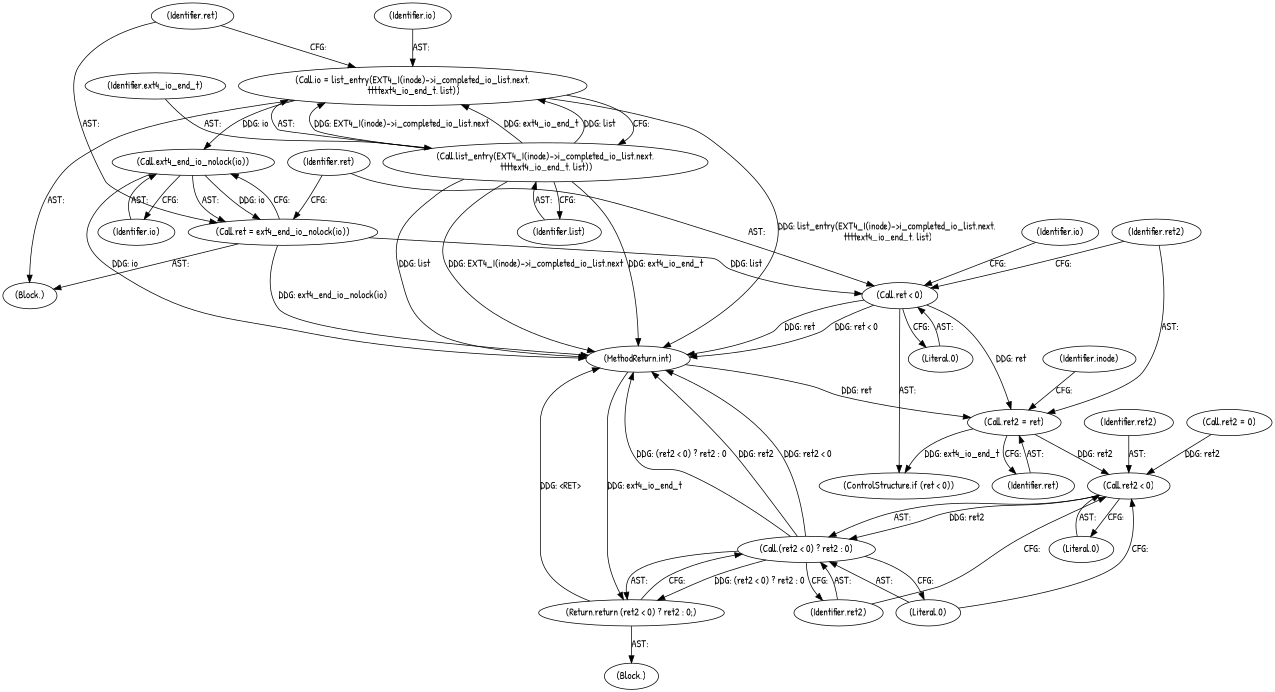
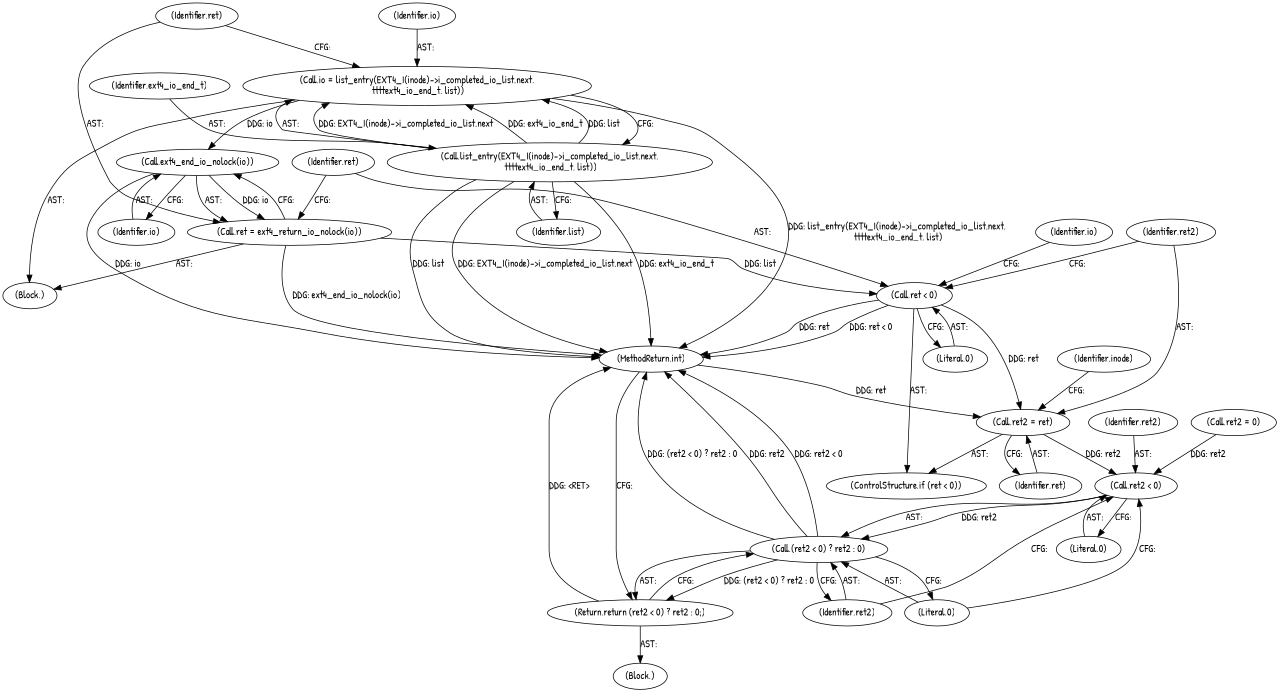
(283, 232) -> (290, 232)
(962, 454) -> (981, 454)
(645, 486) -> (626, 486)
